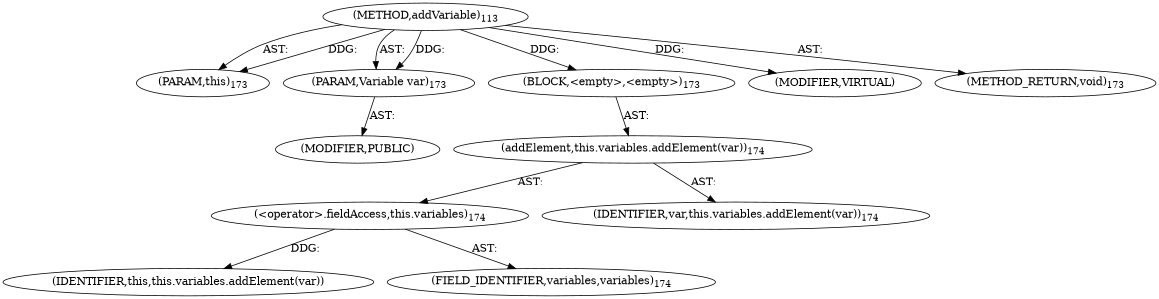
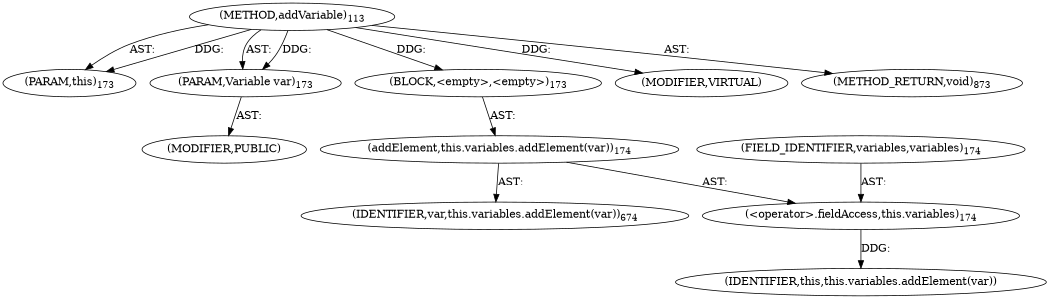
(1116, 82) -> (982, 82)
(870, 215) -> (629, 215)
(457, 248) -> (861, 179)
